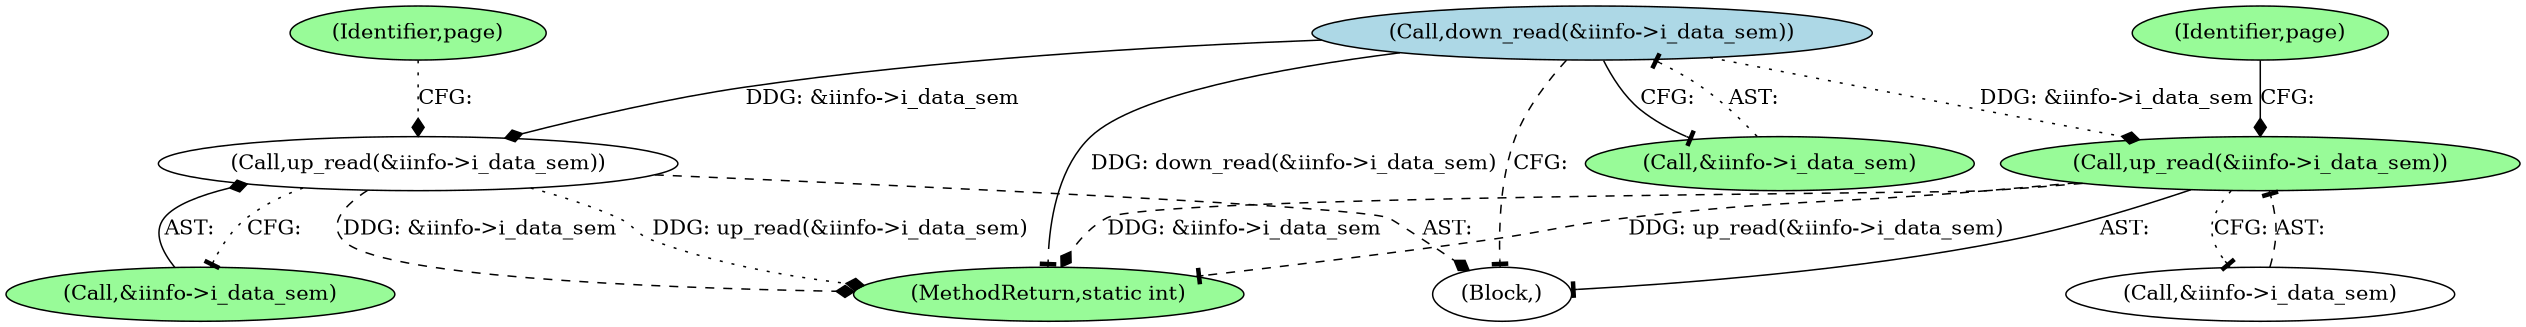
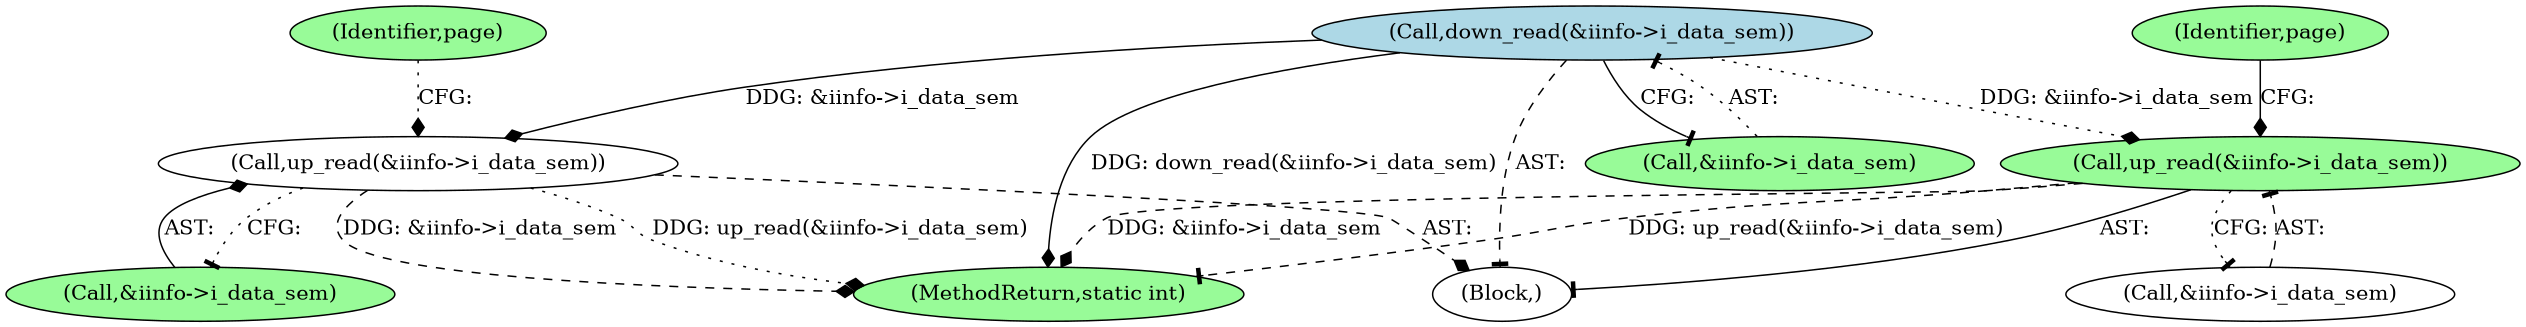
(1181, 94) -> (1181, 94)
(1544, 164) -> (1544, 164)
